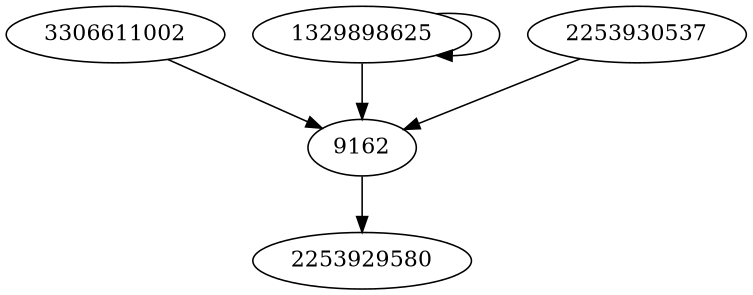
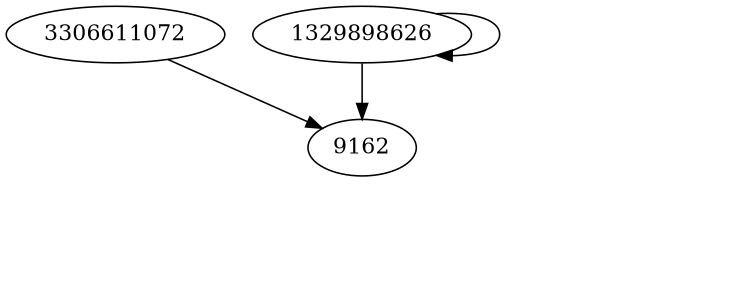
(116, 35) -> (116, 35)
(362, 35) -> (362, 35)
(637, 35) -> none
(362, 261) -> none
